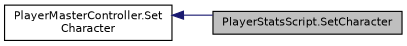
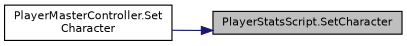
(198, 15) -> (187, 30)
